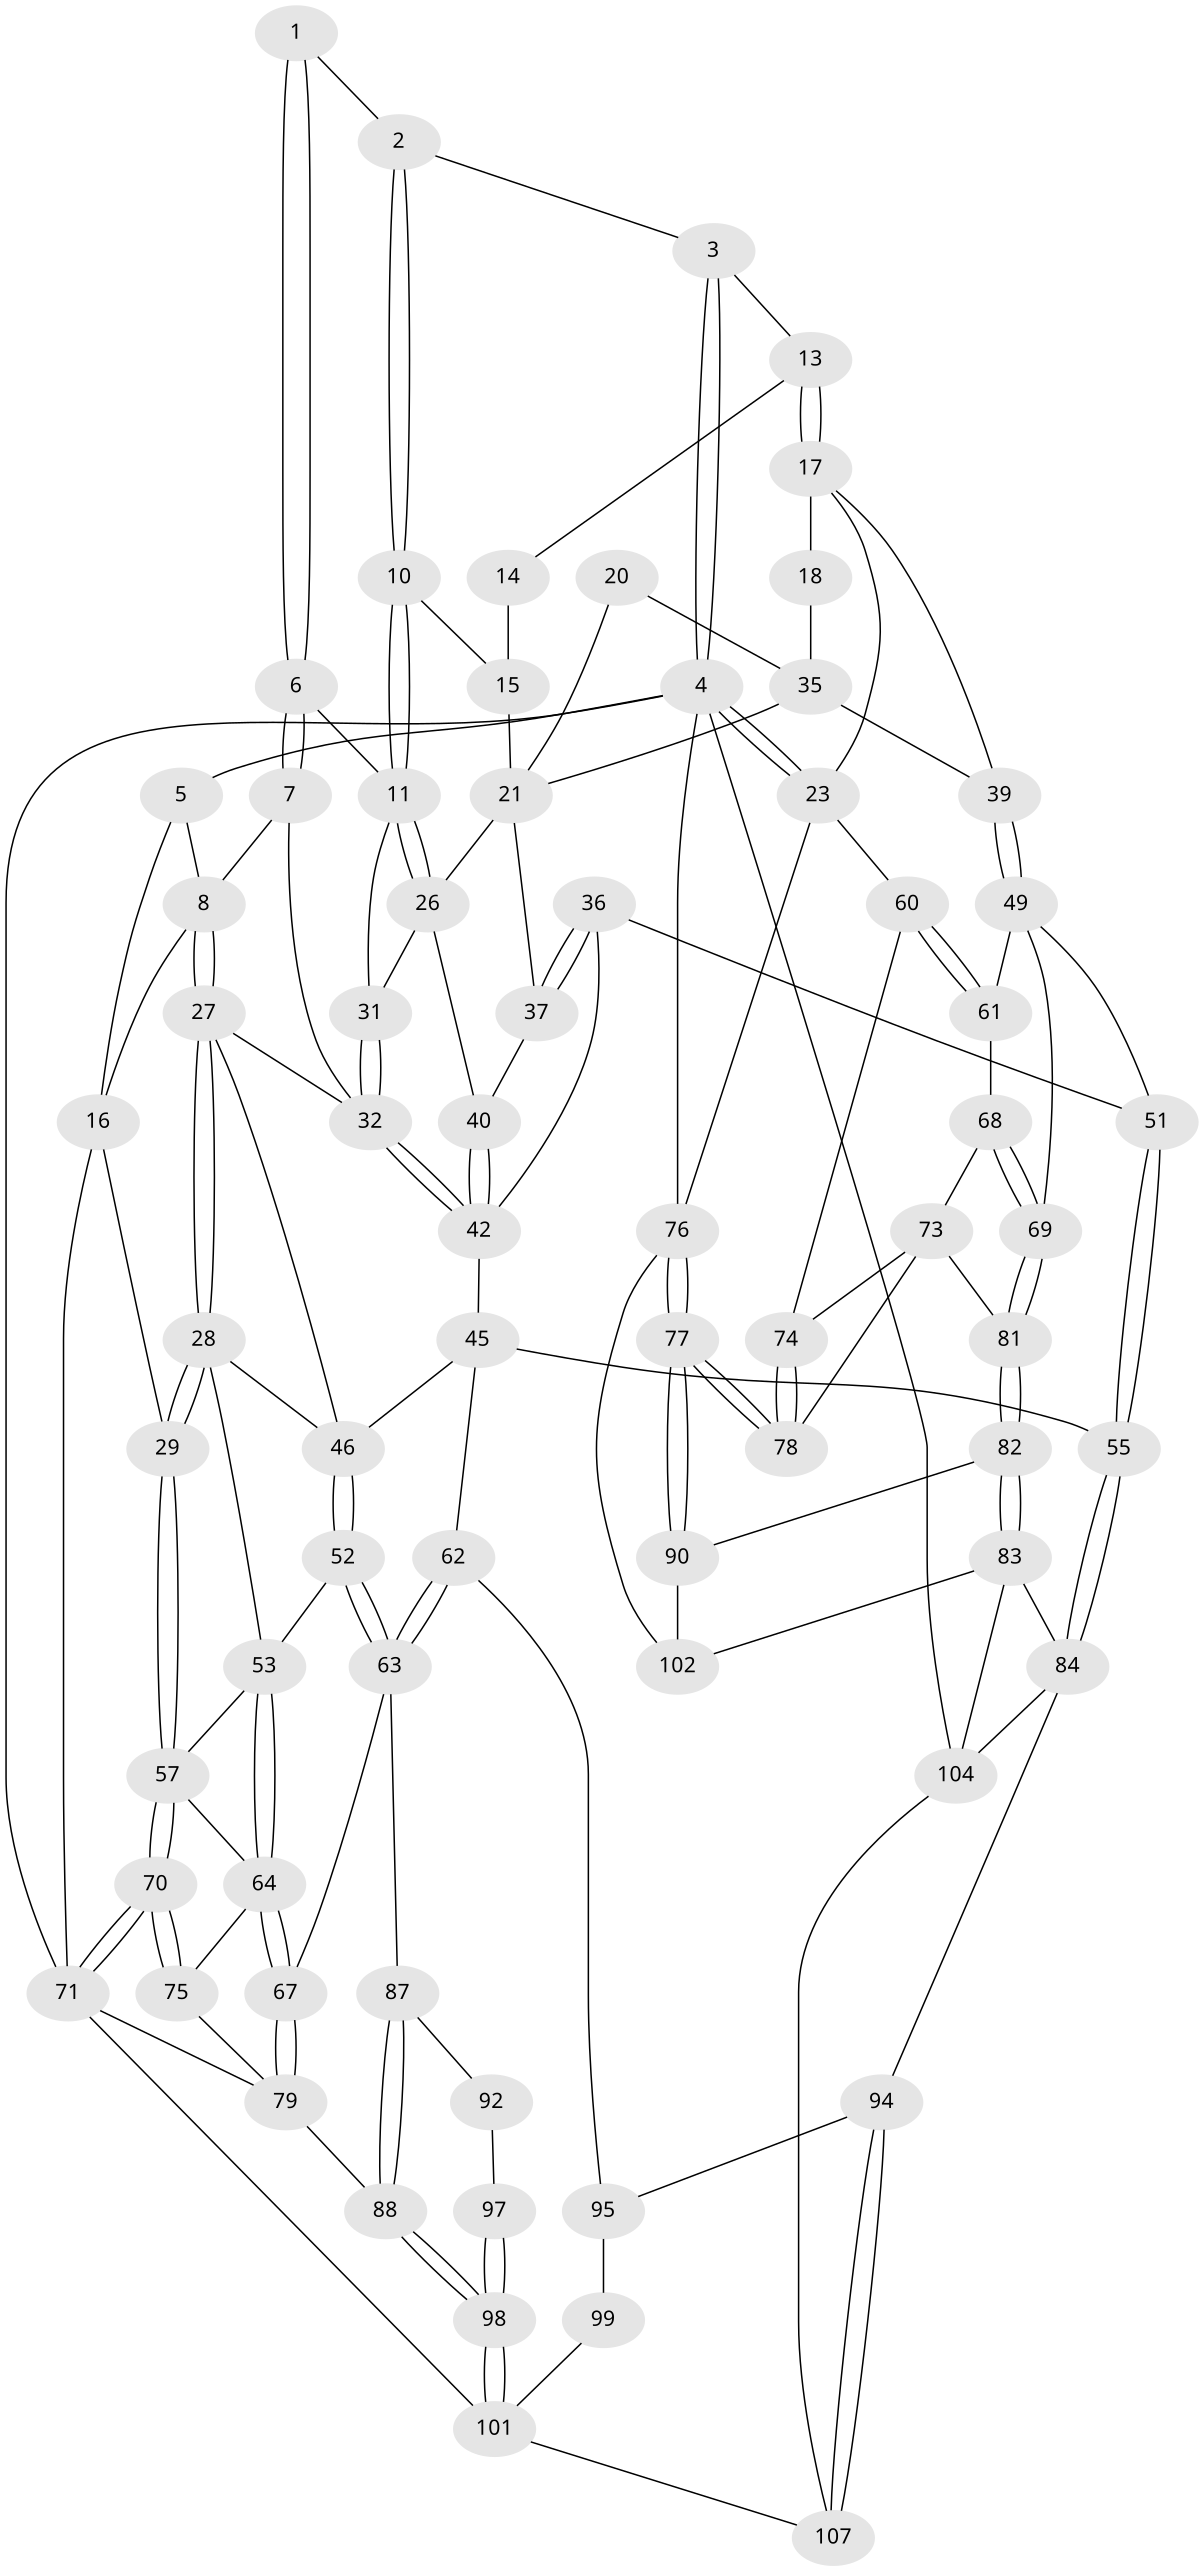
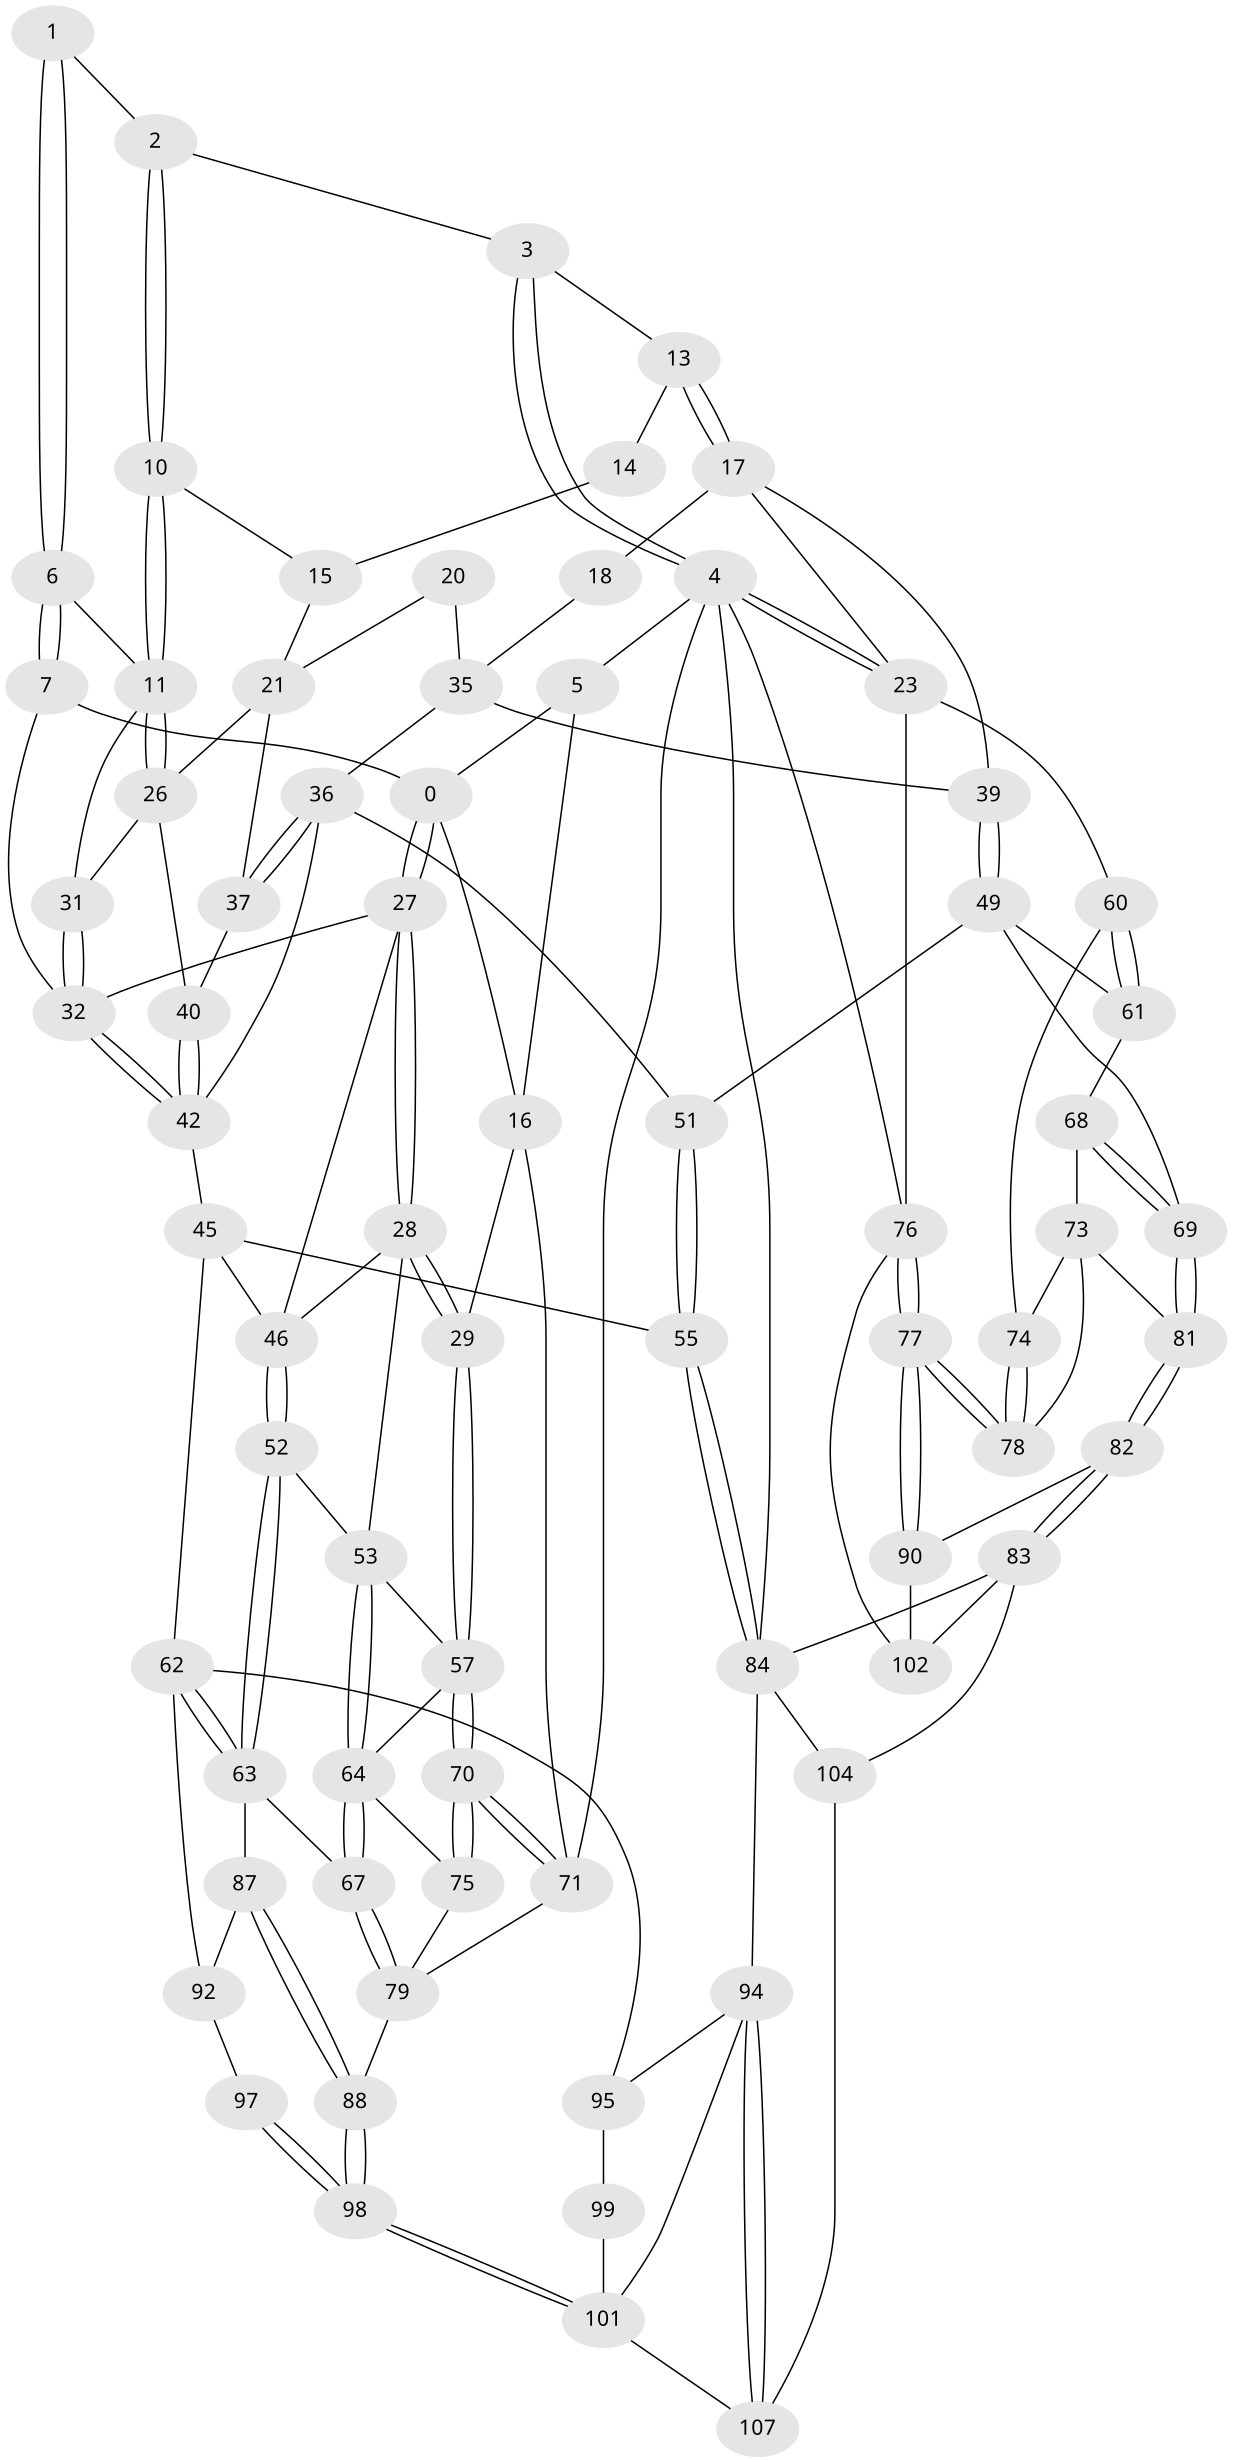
(665, 747) -> (392, 741)
(204, 904) -> (431, 796)
(867, 1224) -> (761, 1121)
none -> (182, 1831)
(281, 2211) -> (689, 2161)
